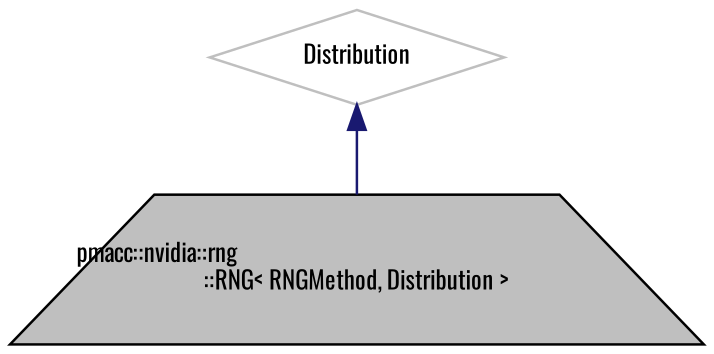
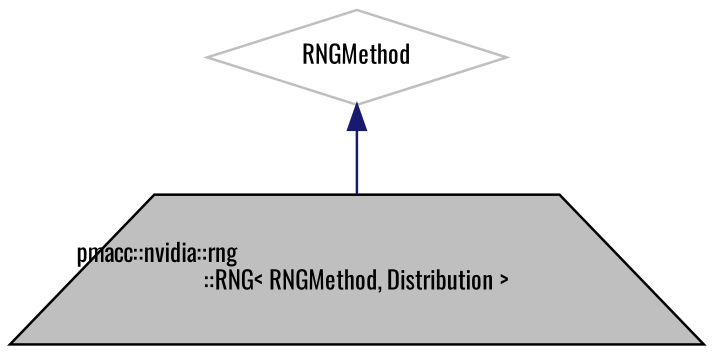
(357, 57) -> (357, 57)
